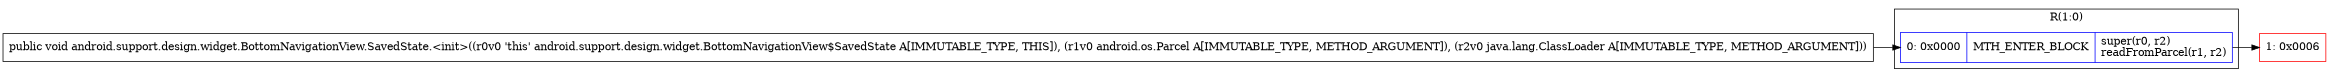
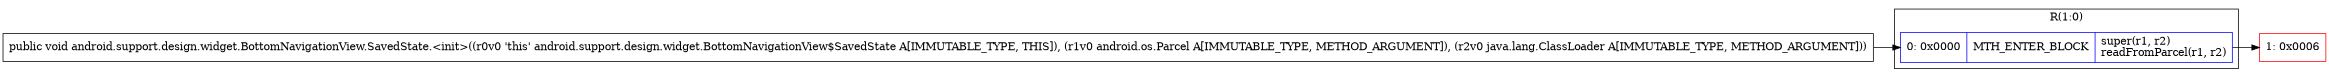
(2136, 41) -> (2136, 41)
